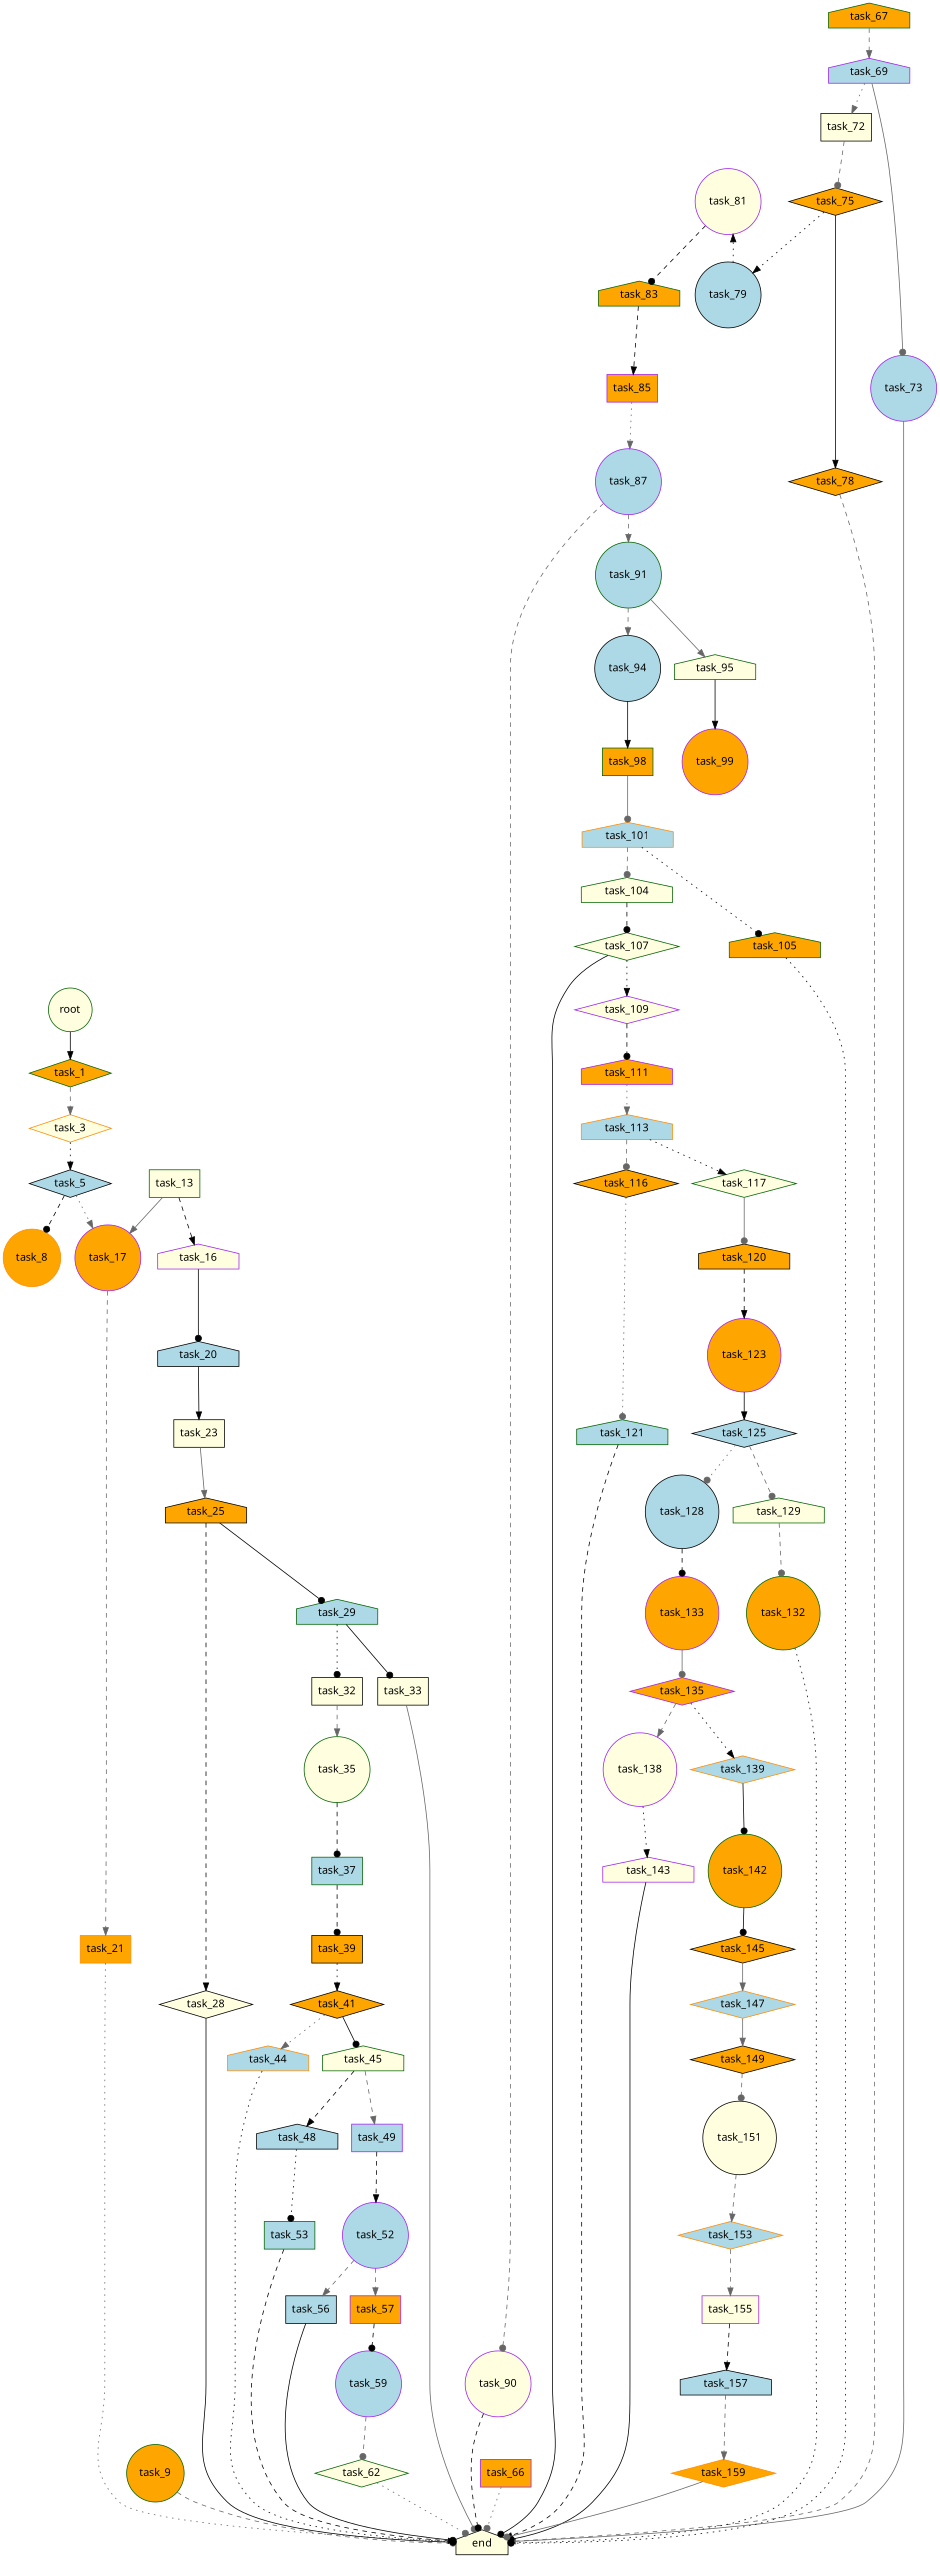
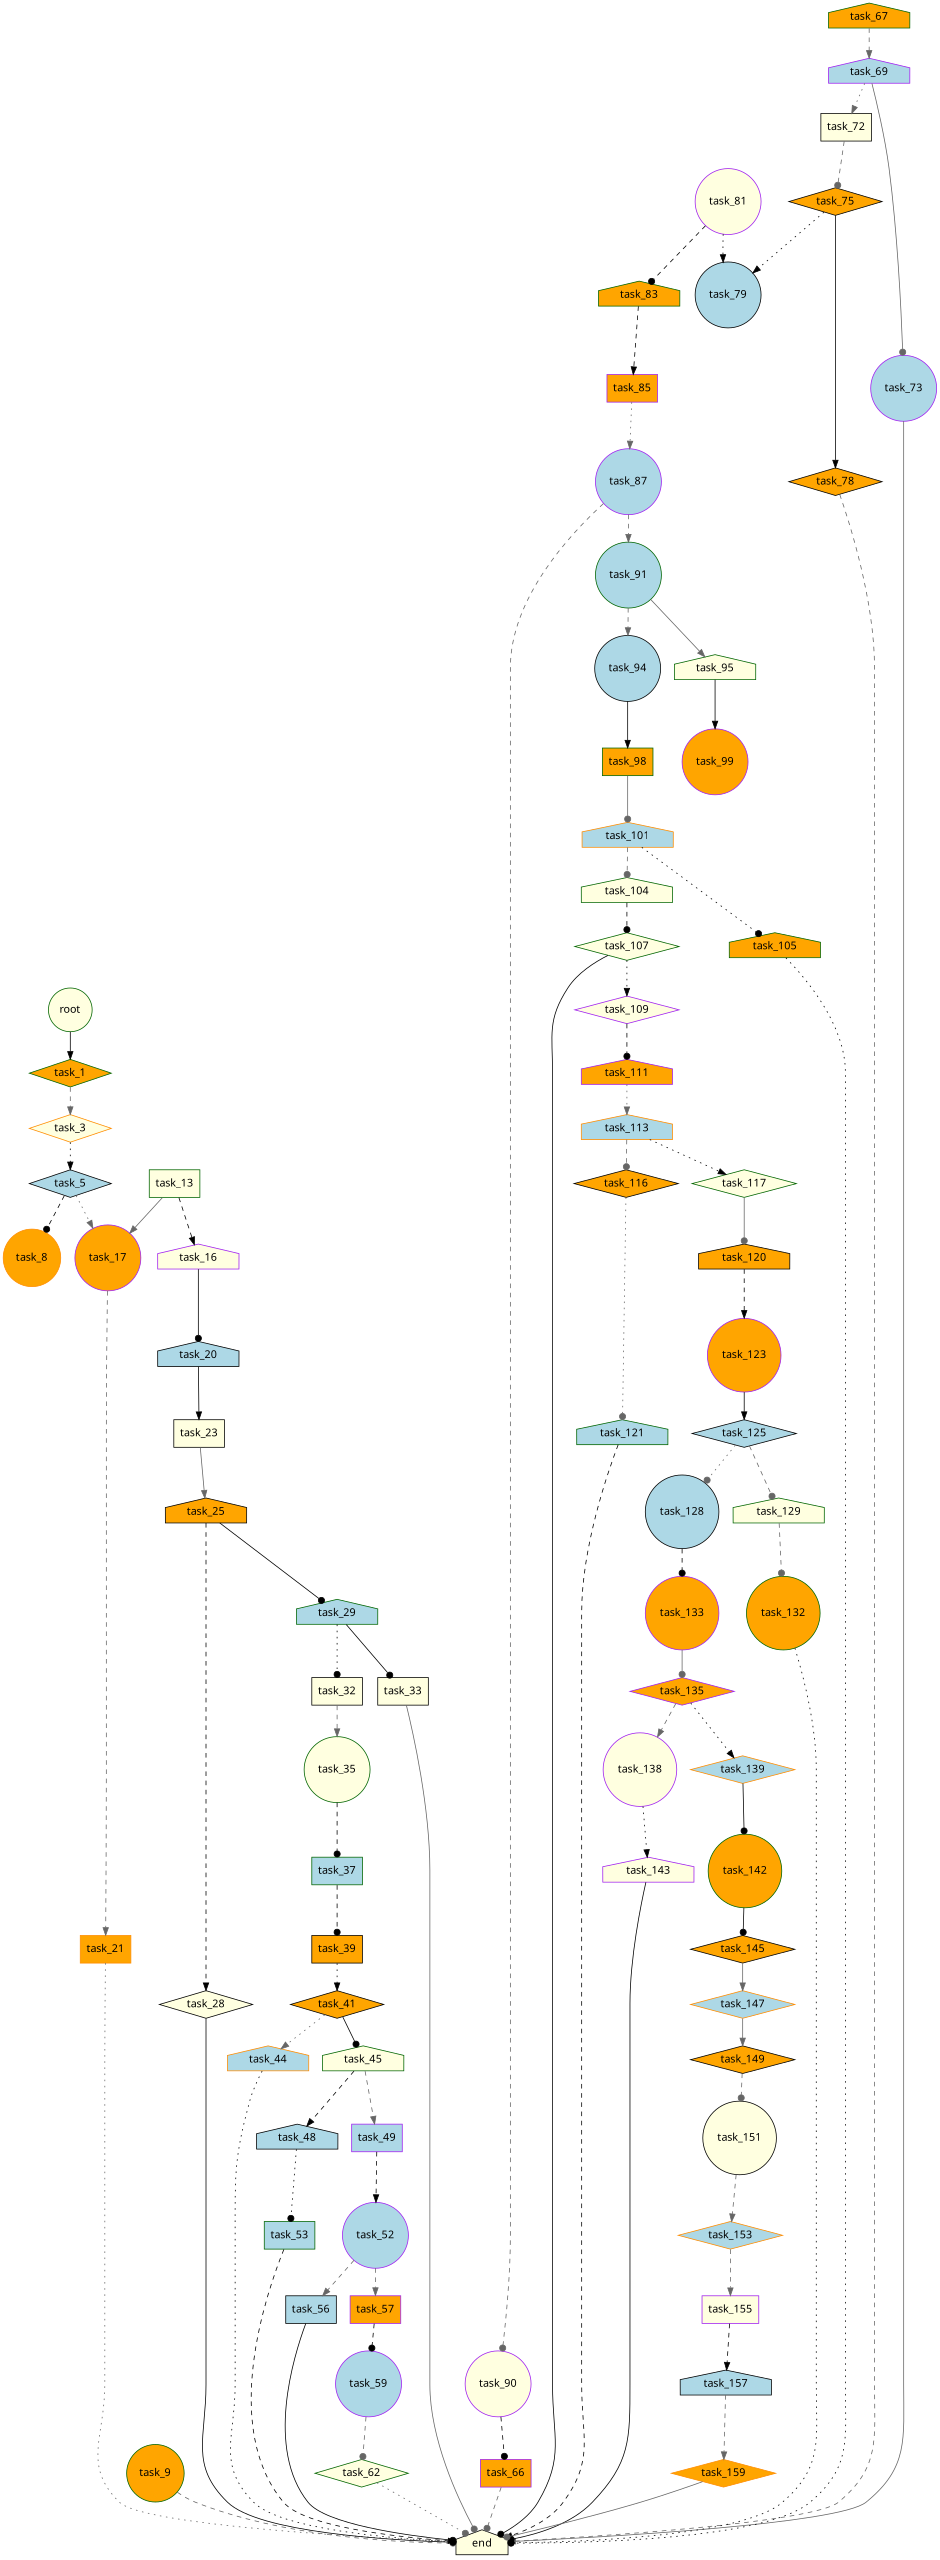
(733, 252) -> (723, 244)
(471, 2469) -> (502, 2435)
(495, 2506) -> (495, 2506)
